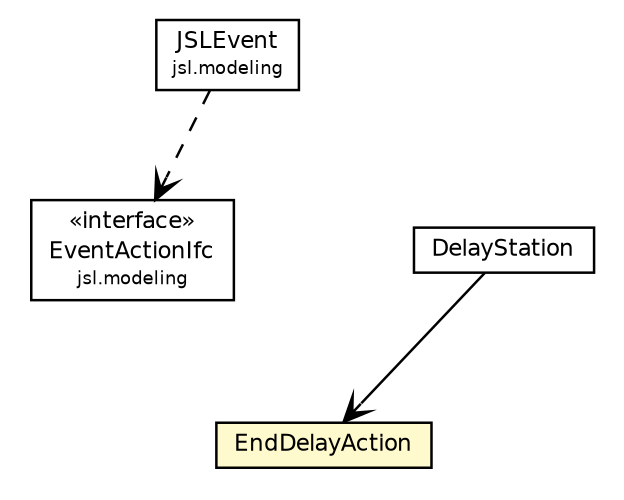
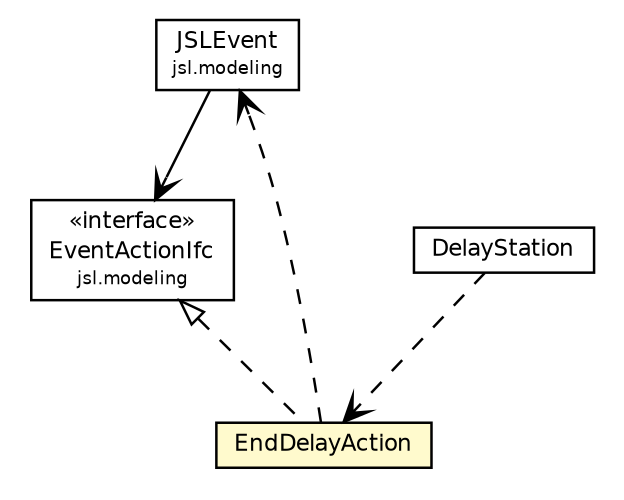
(188, 134) -> (188, 134)
none -> (293, 267)
(423, 338) -> (423, 338)
none -> (251, 370)
